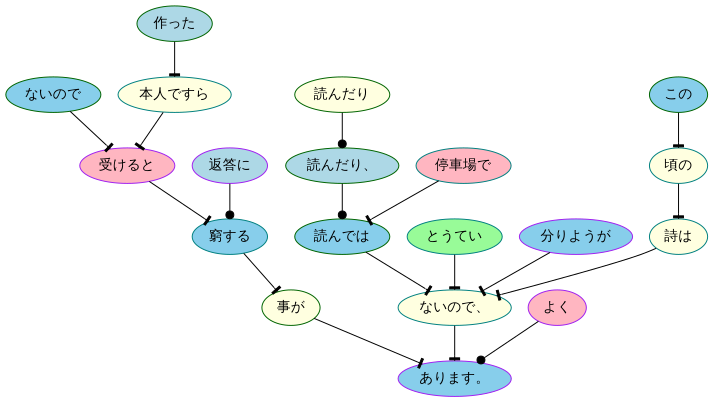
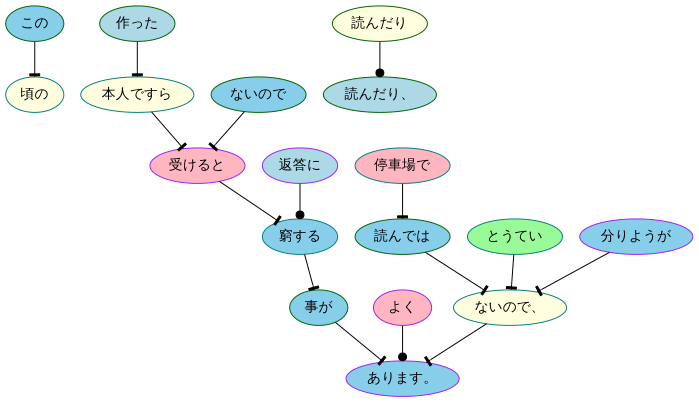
(342, 197) -> none
(679, 237) -> none
(291, 308) -> (319, 308)
